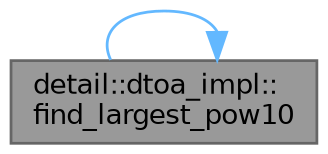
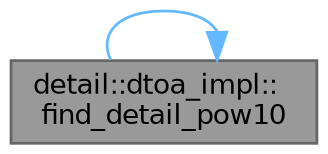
(164, 102) -> (164, 102)
